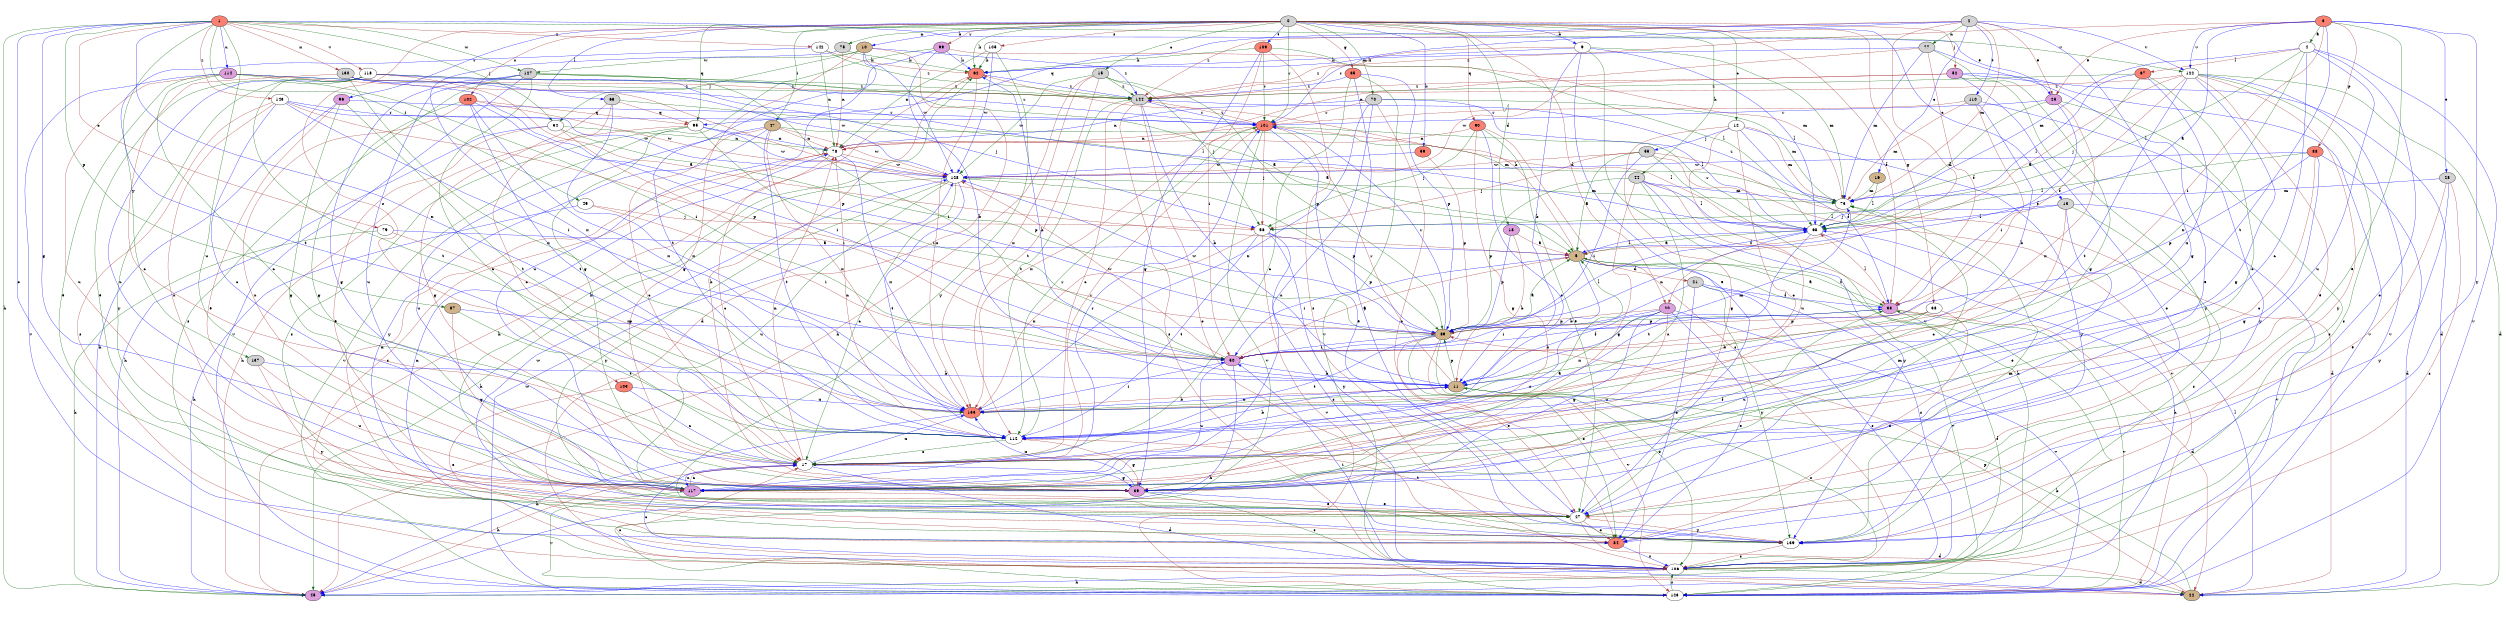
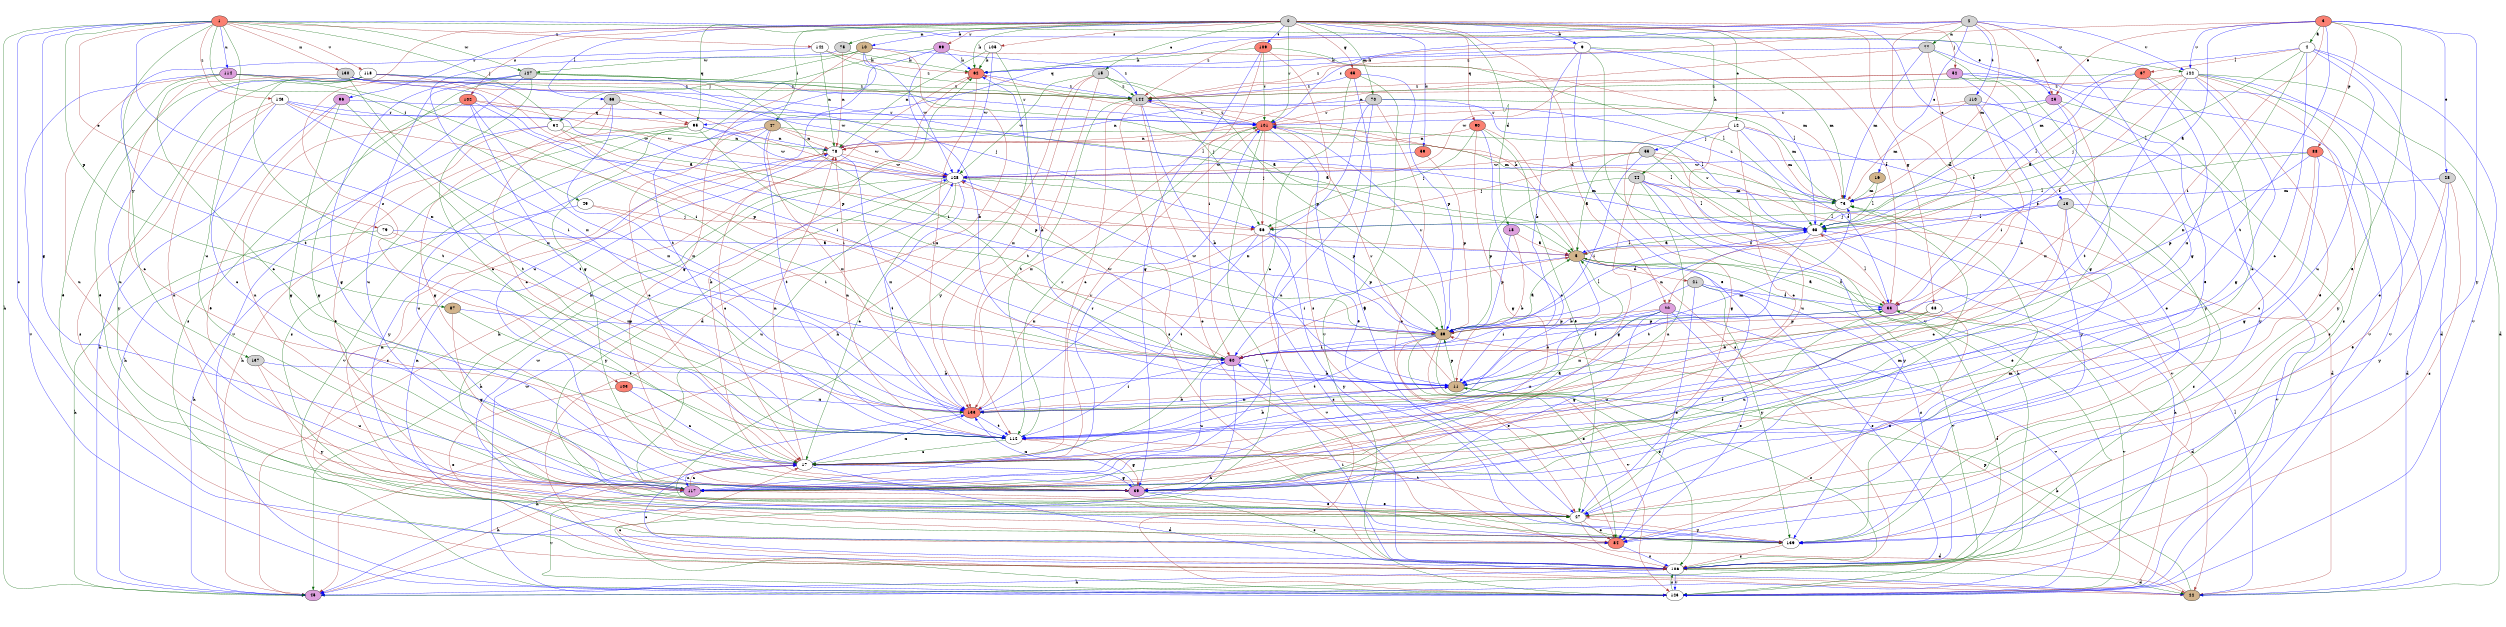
none -> (992, 424)
none -> (1675, 582)
